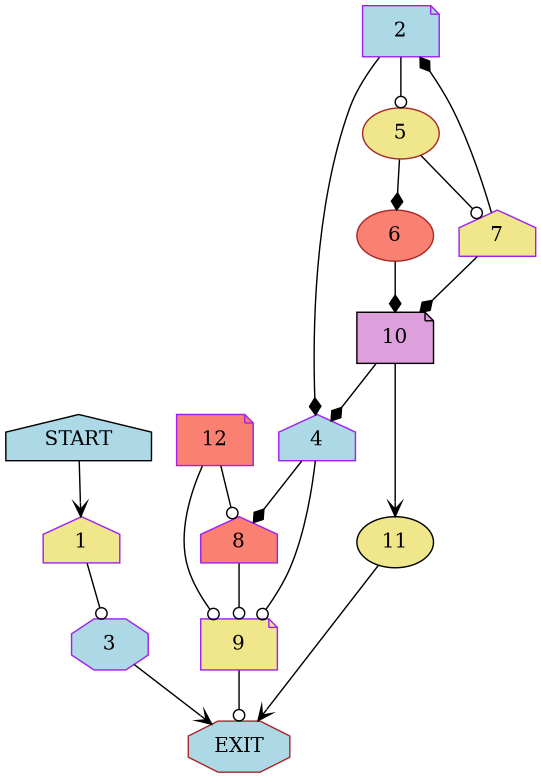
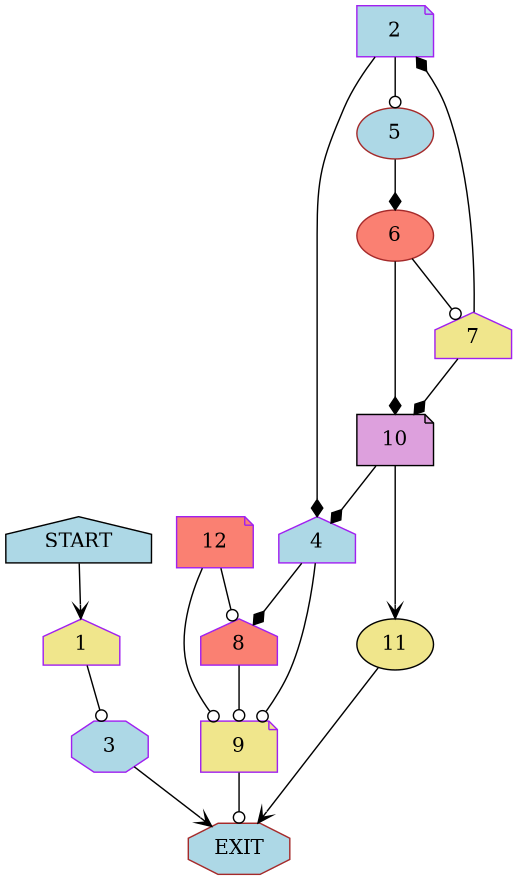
(401, 133) -> (395, 133)
(447, 182) -> (432, 284)
